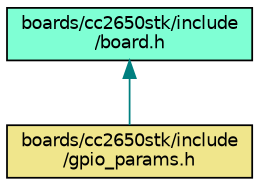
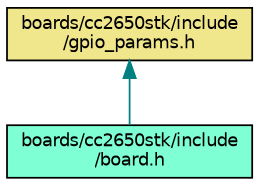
(130, 102) -> (130, 102)
